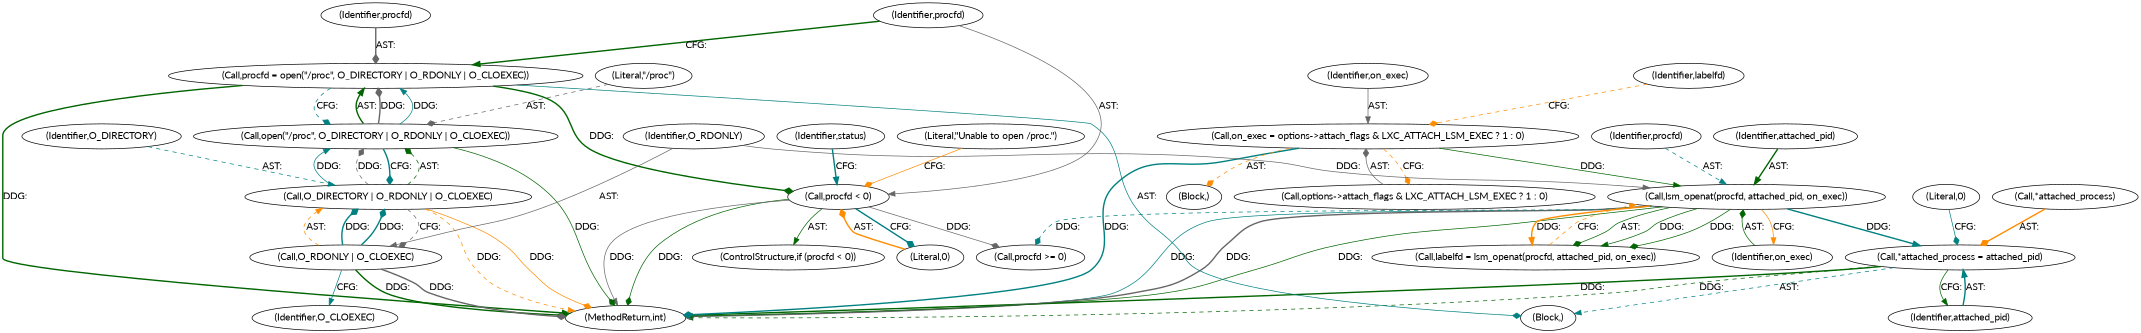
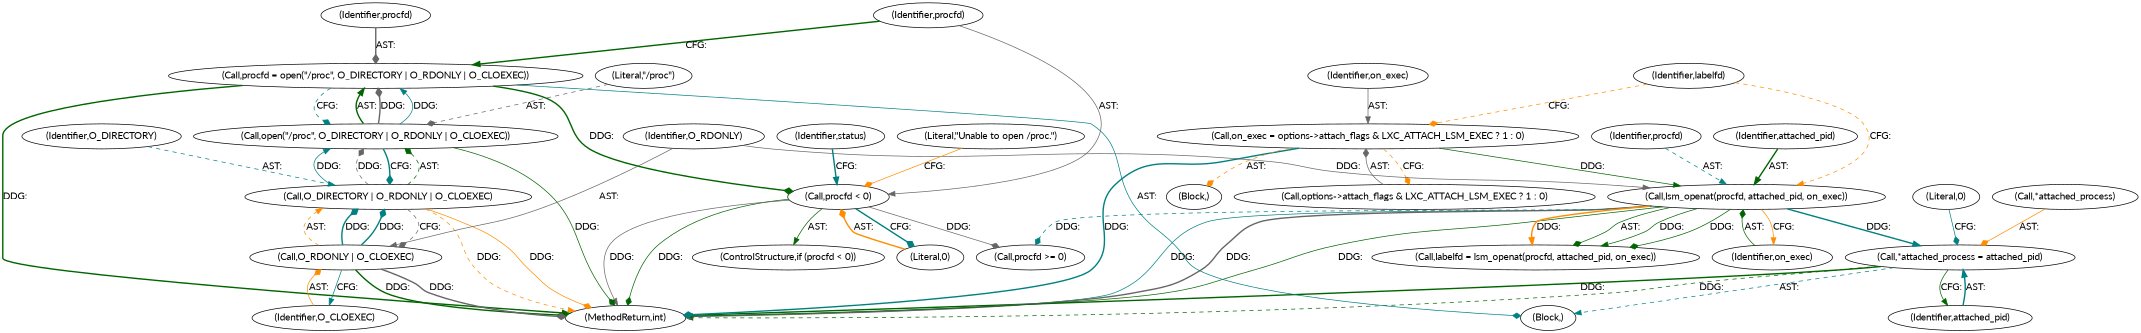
(1580, 221) -> (1849, 113)
(2017, 225) -> (2017, 225)
none -> (307, 289)
